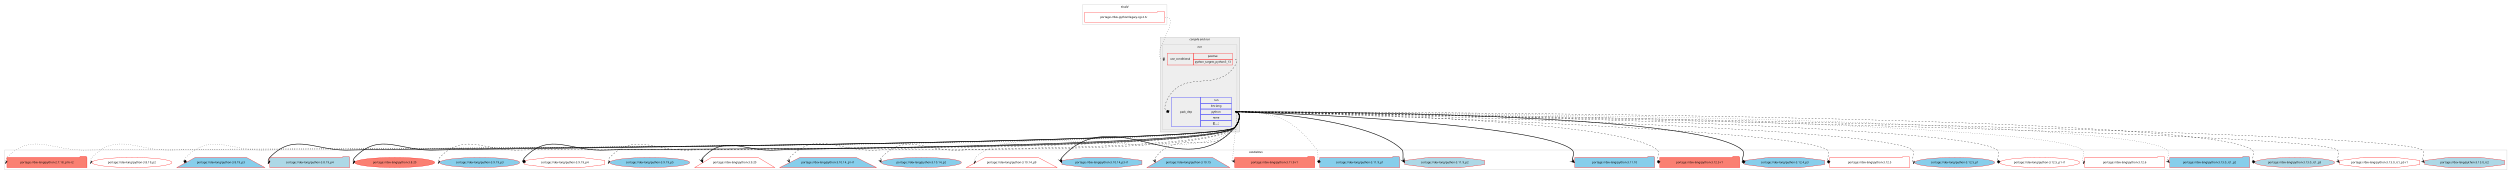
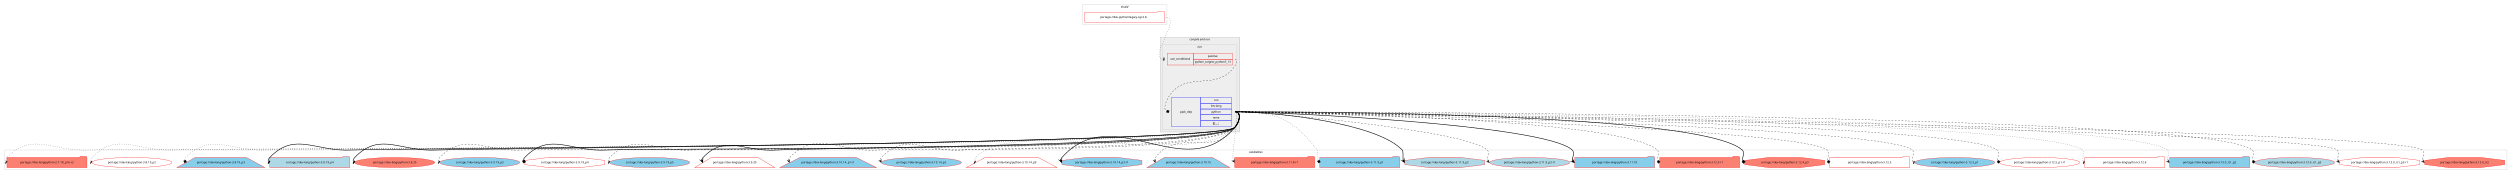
none -> (1530, 163)
(1785, 163) -> (1785, 163)
(2465, 163) -> (2465, 163)
